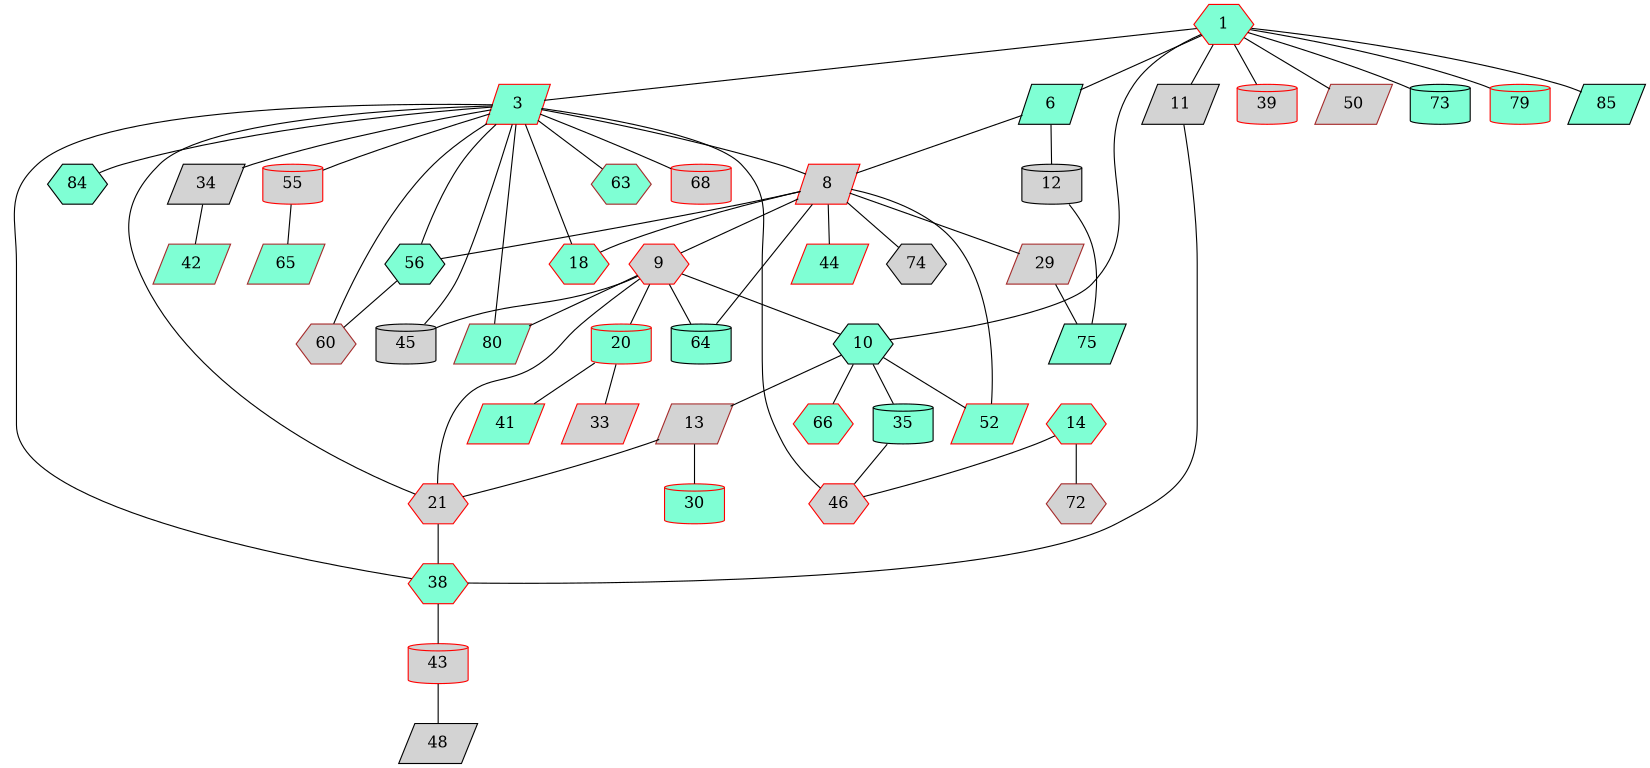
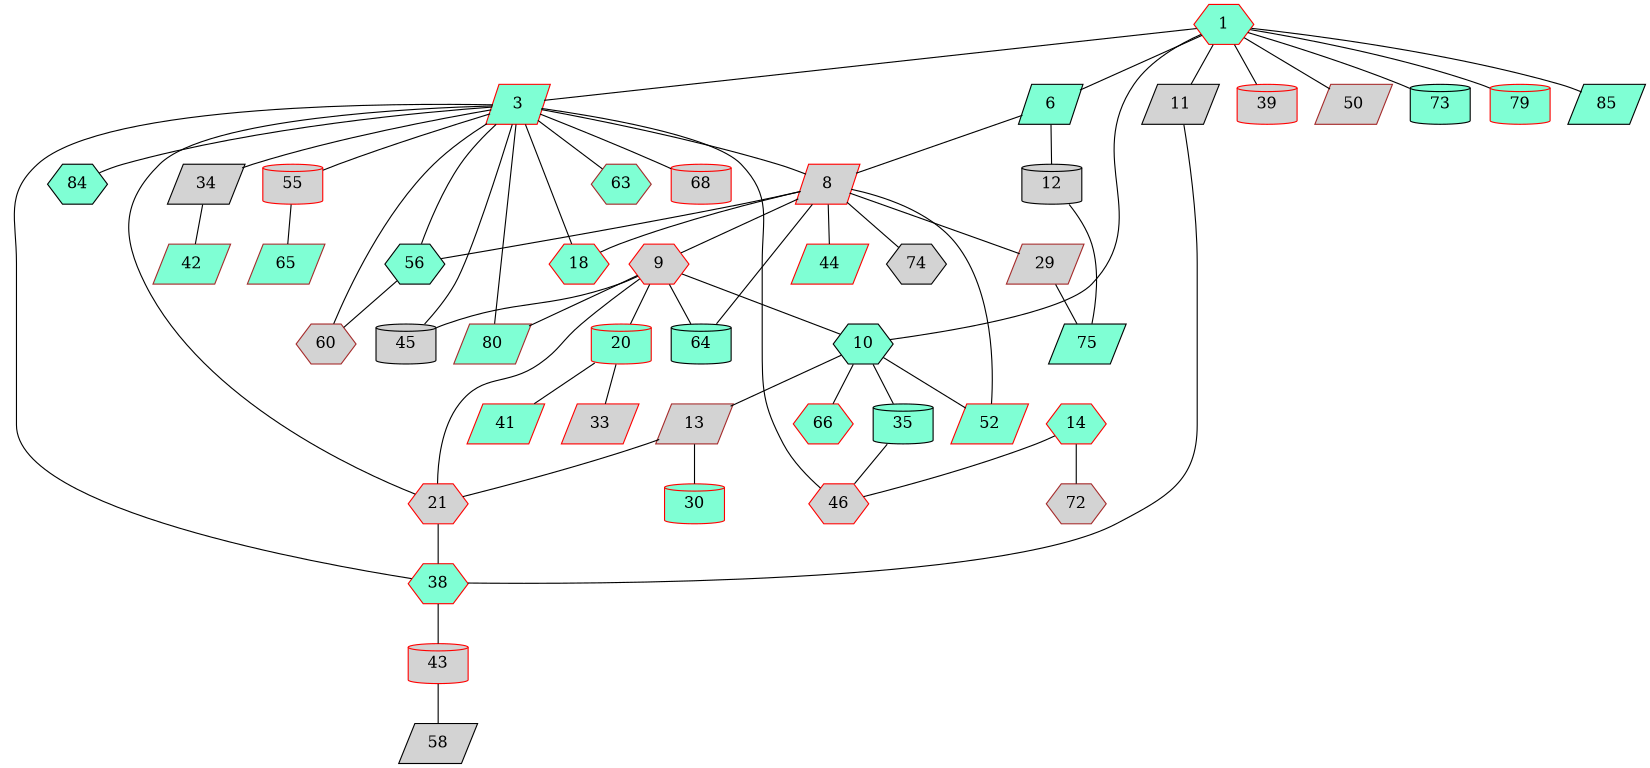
(438, 744) -> (438, 744)
